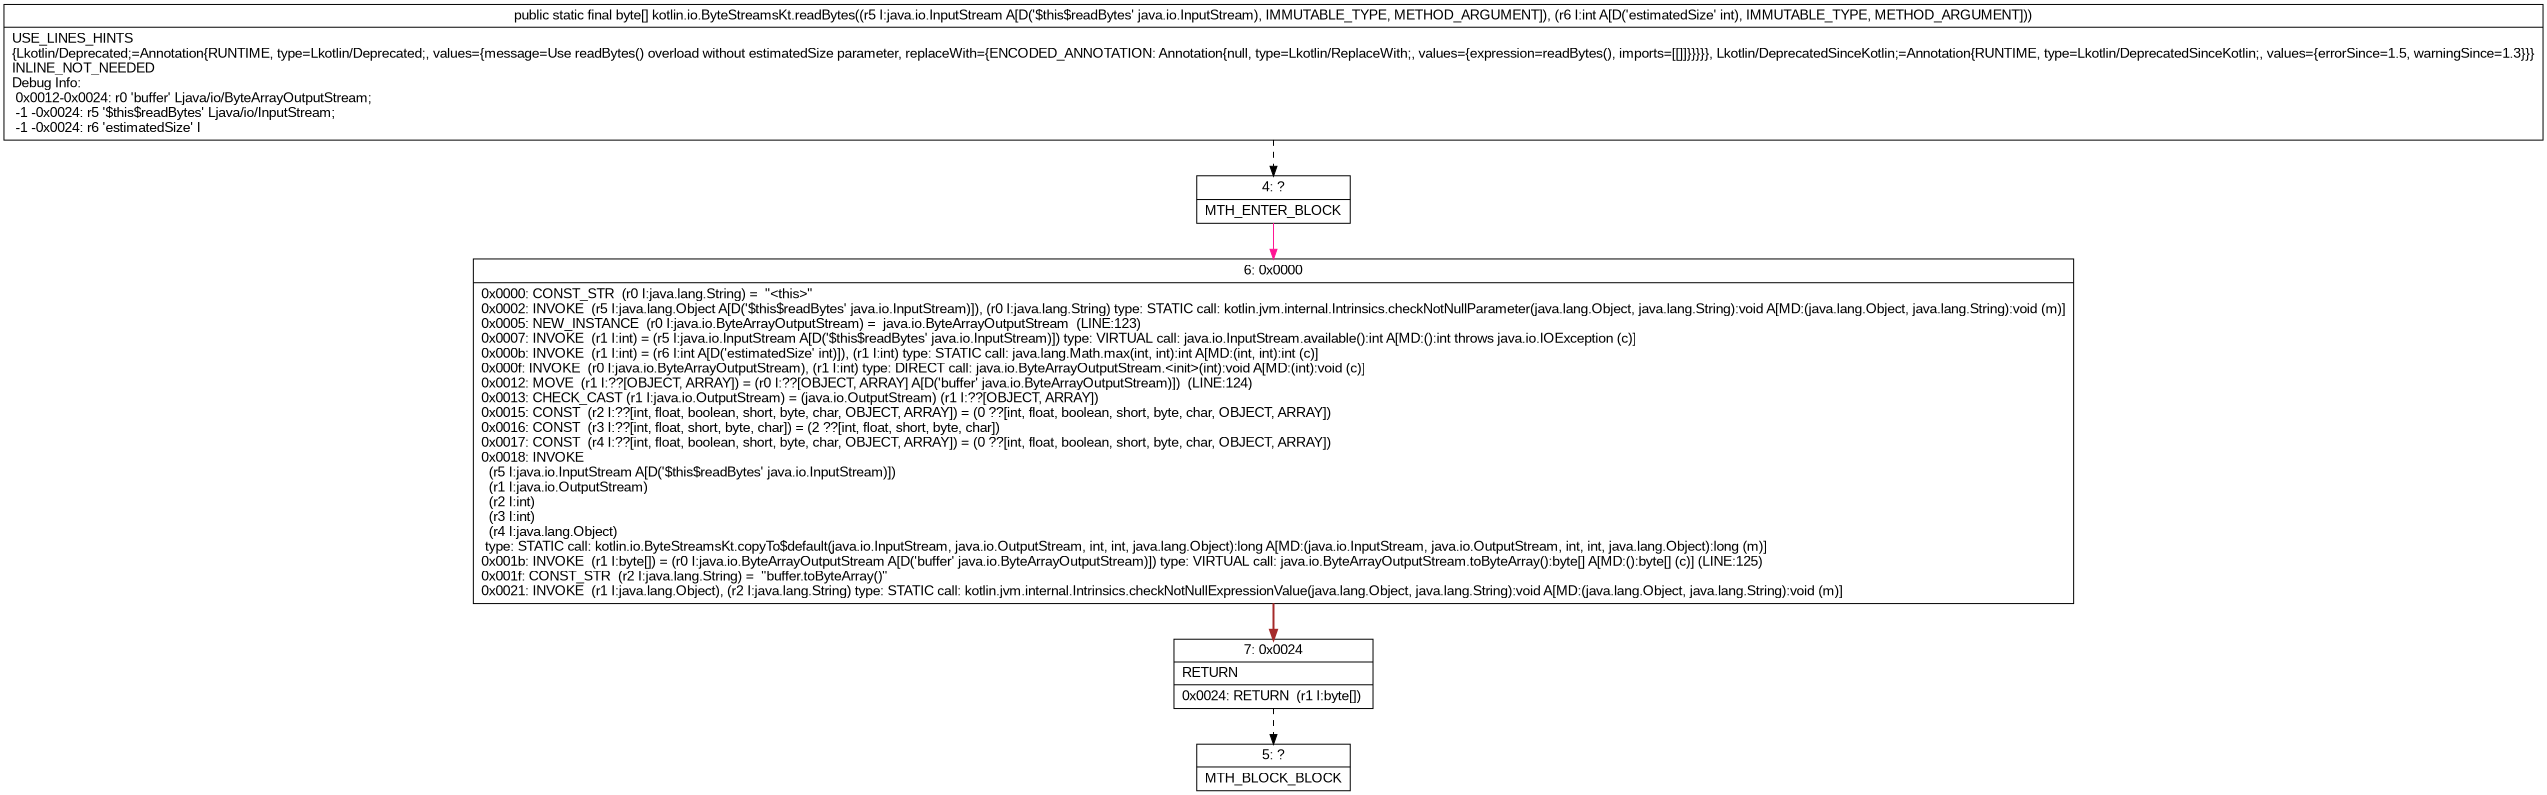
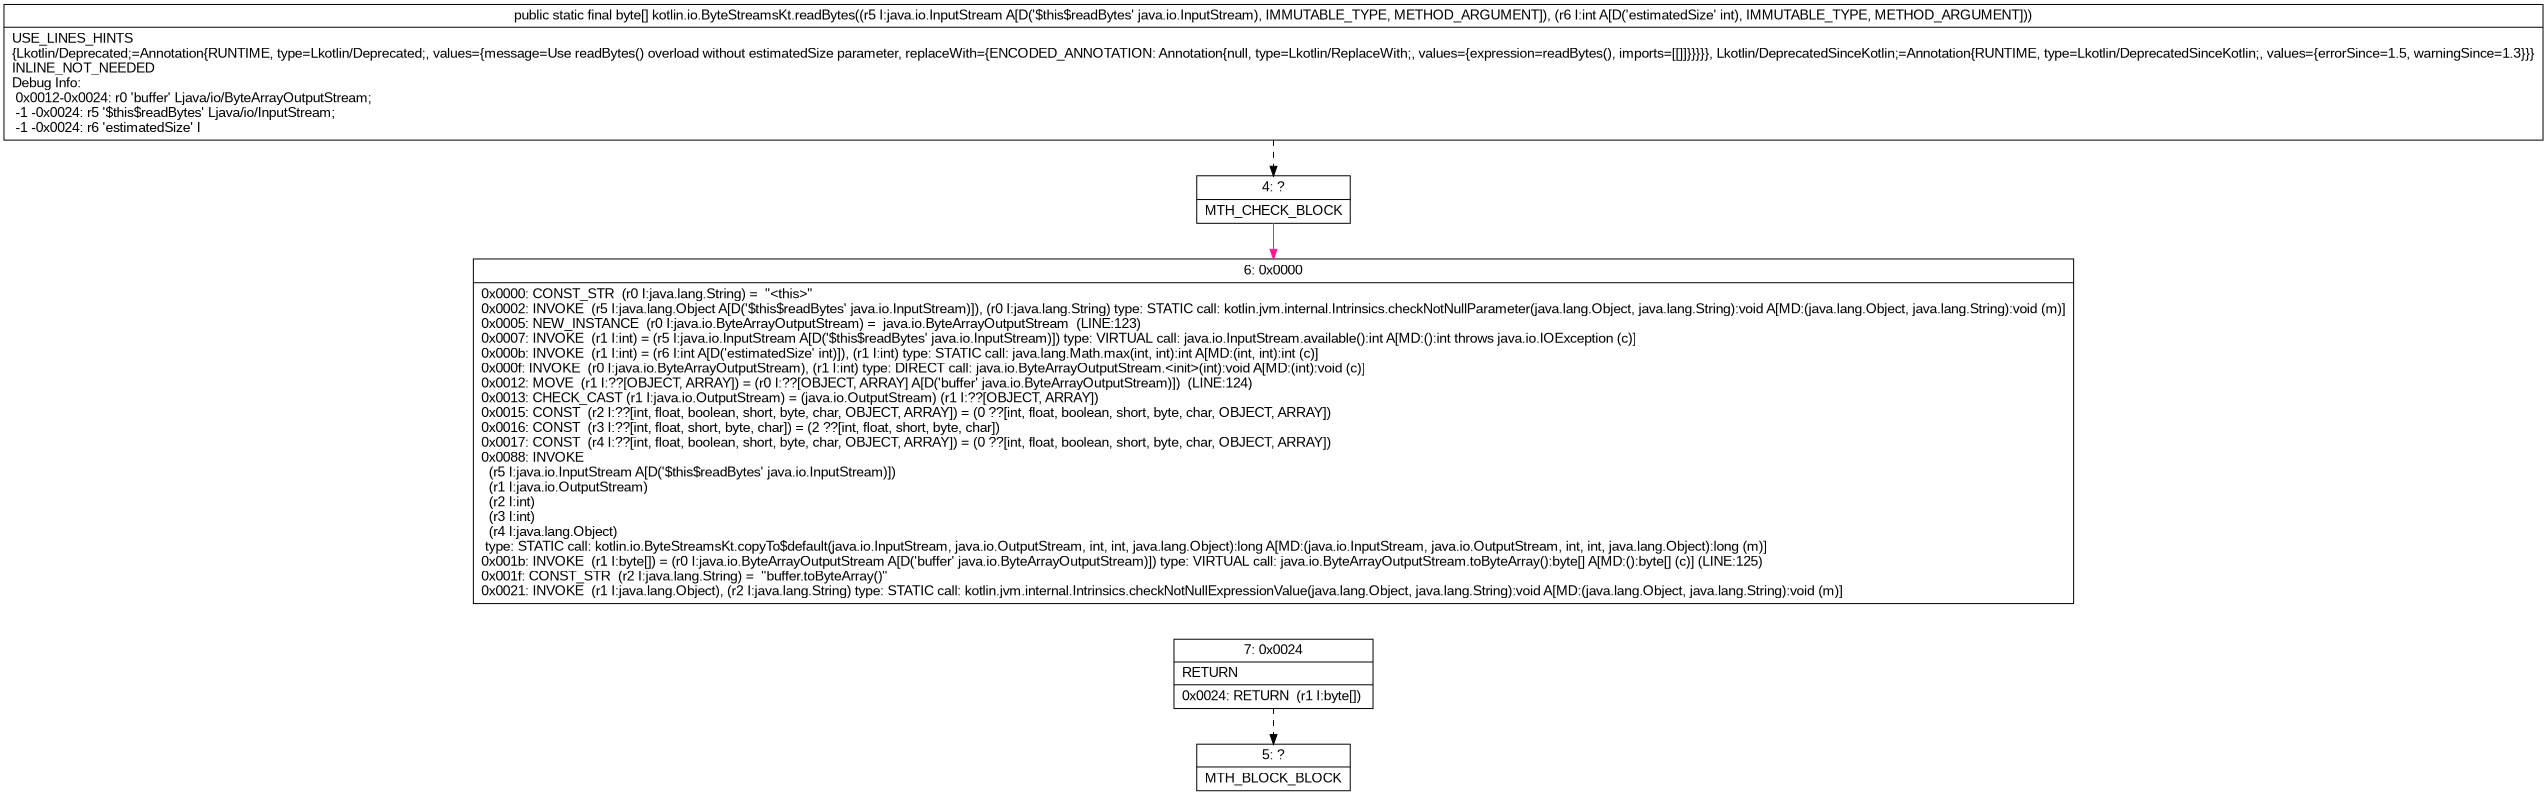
(1273, 211) -> (1273, 211)
(537, 458) -> (537, 458)
(1273, 616) -> none
